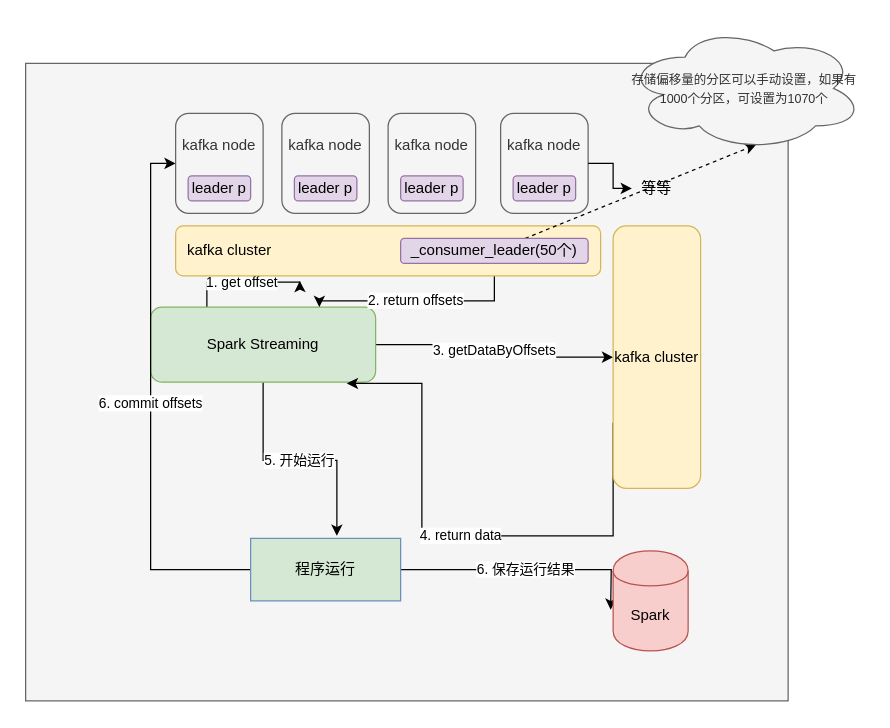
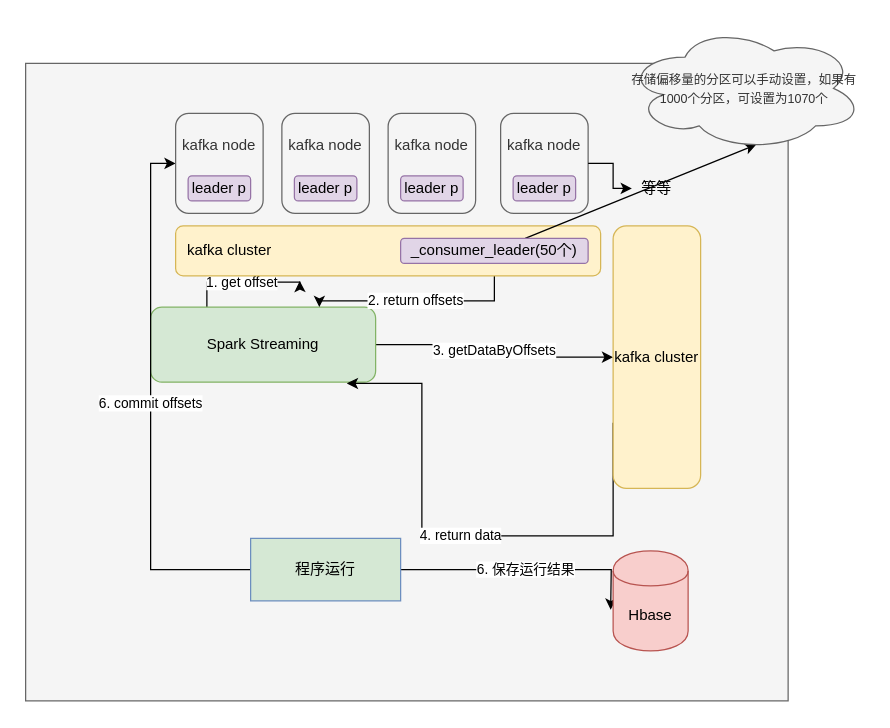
(637, 193) -> (637, 193)
(294, 460) -> none
(651, 616) -> (651, 616)
